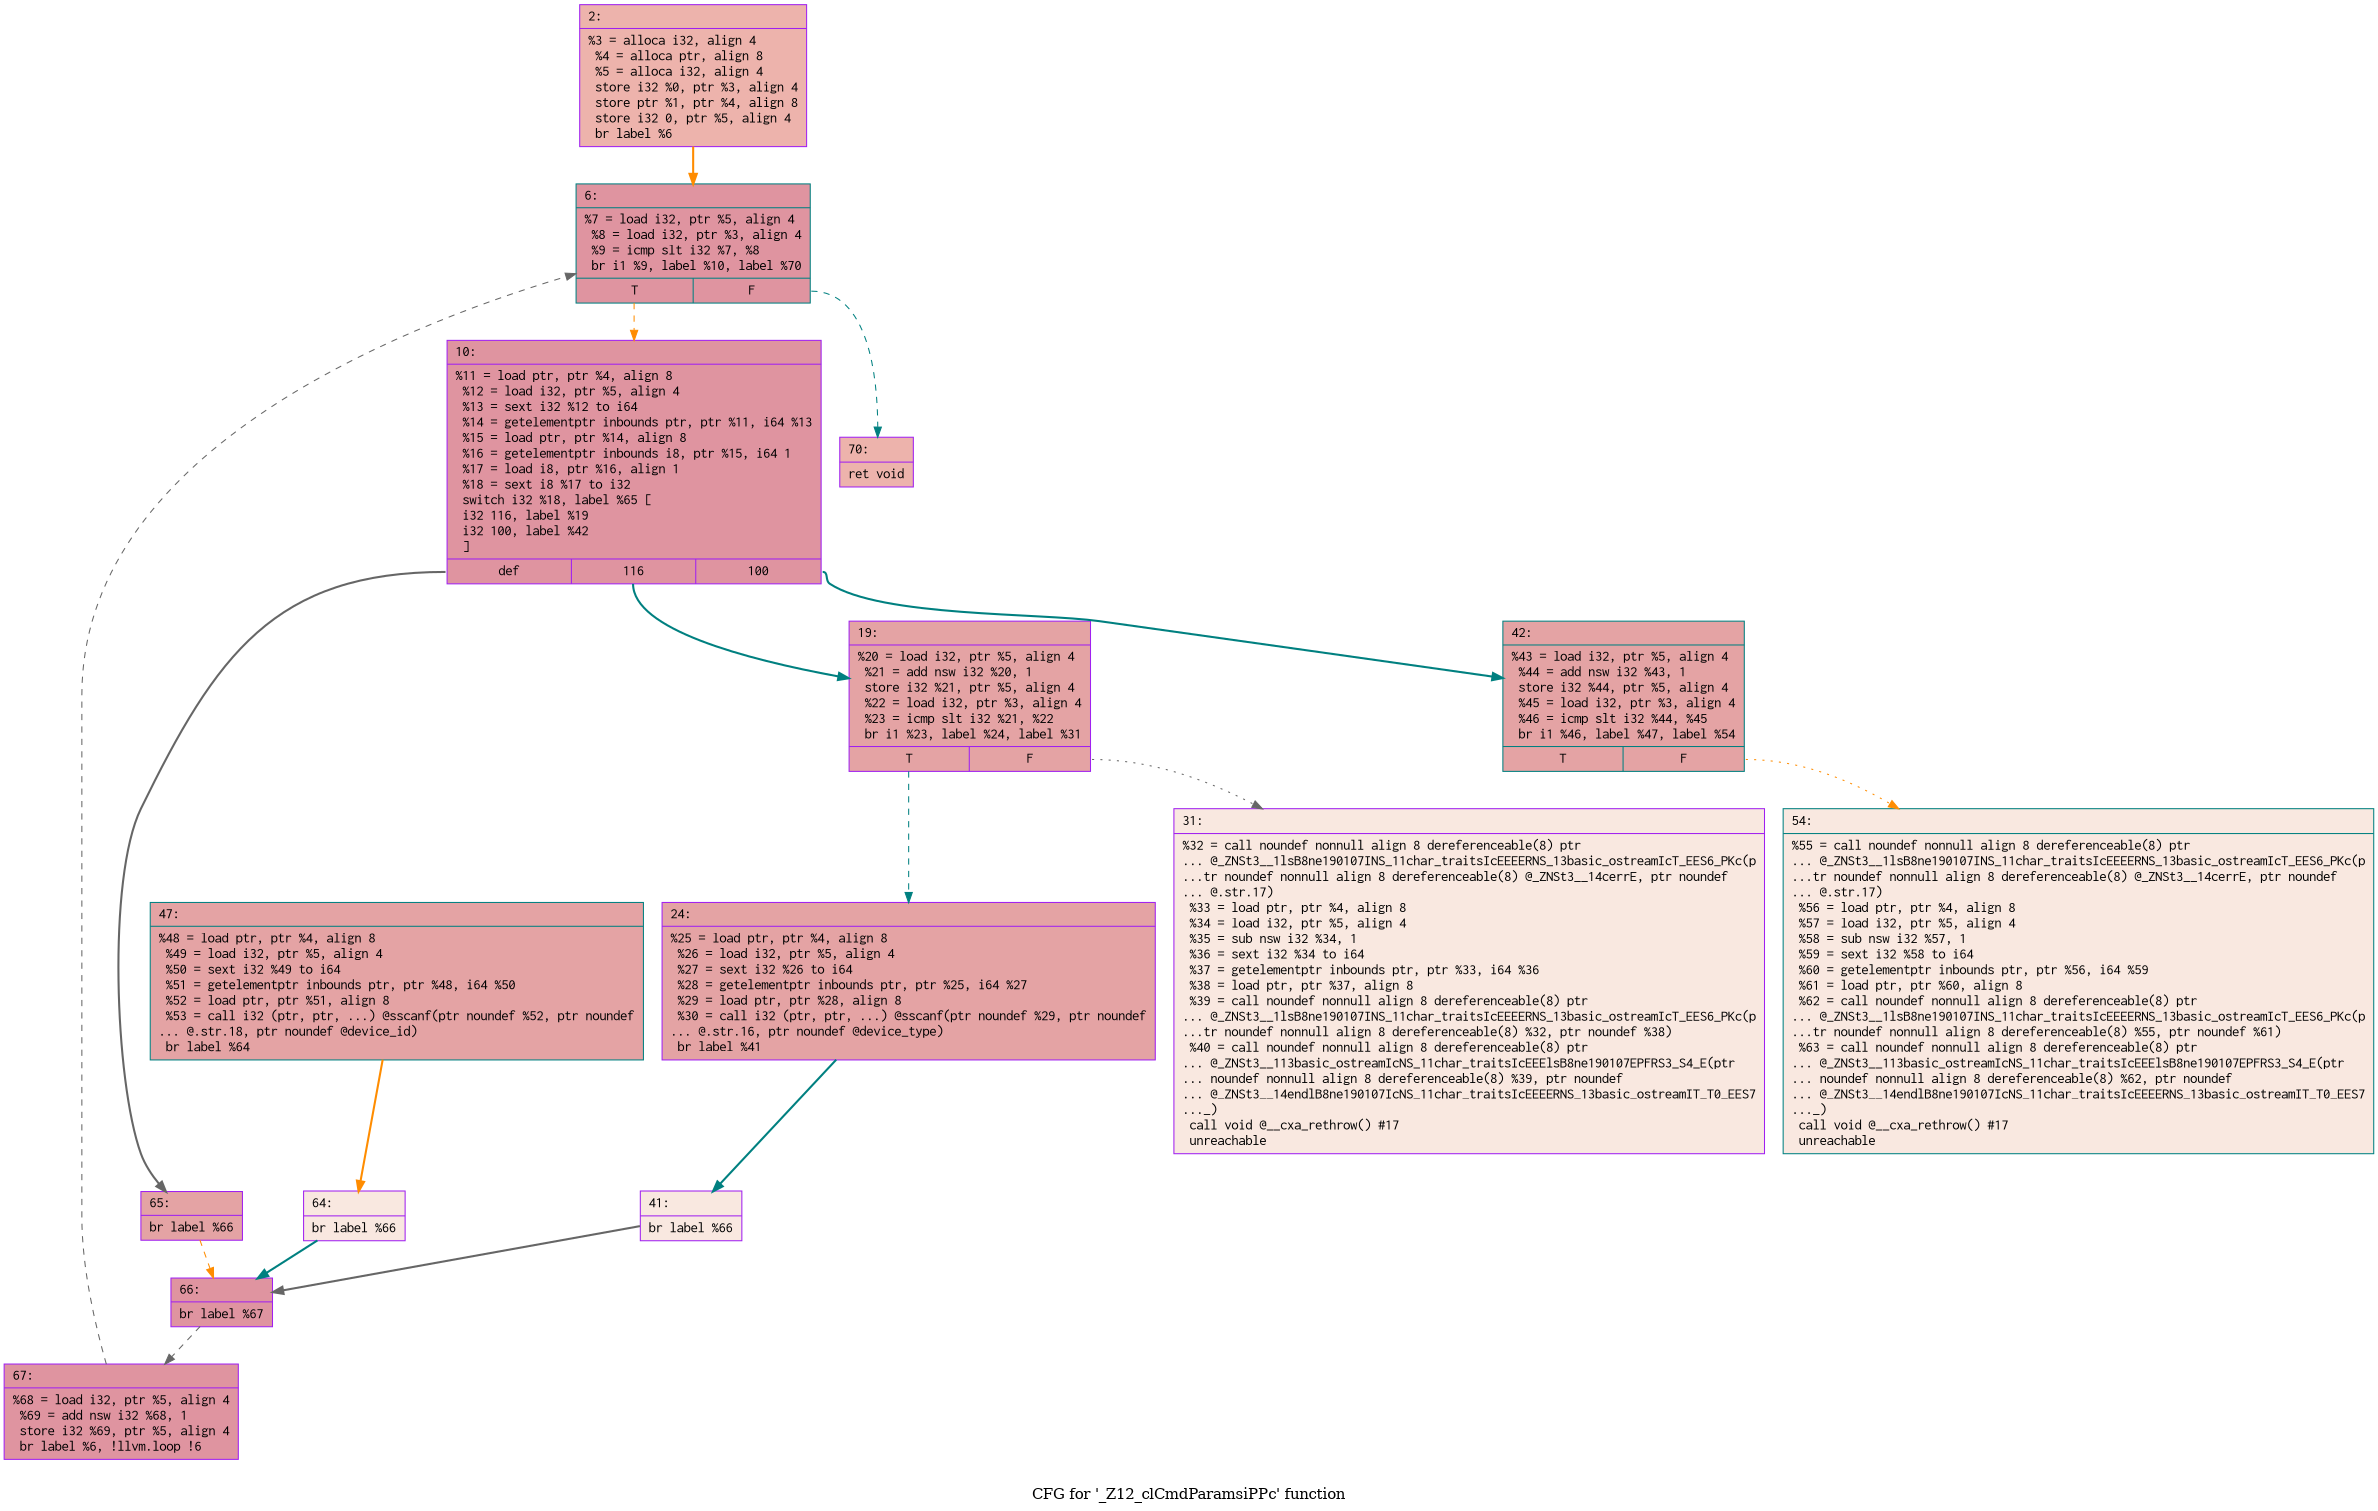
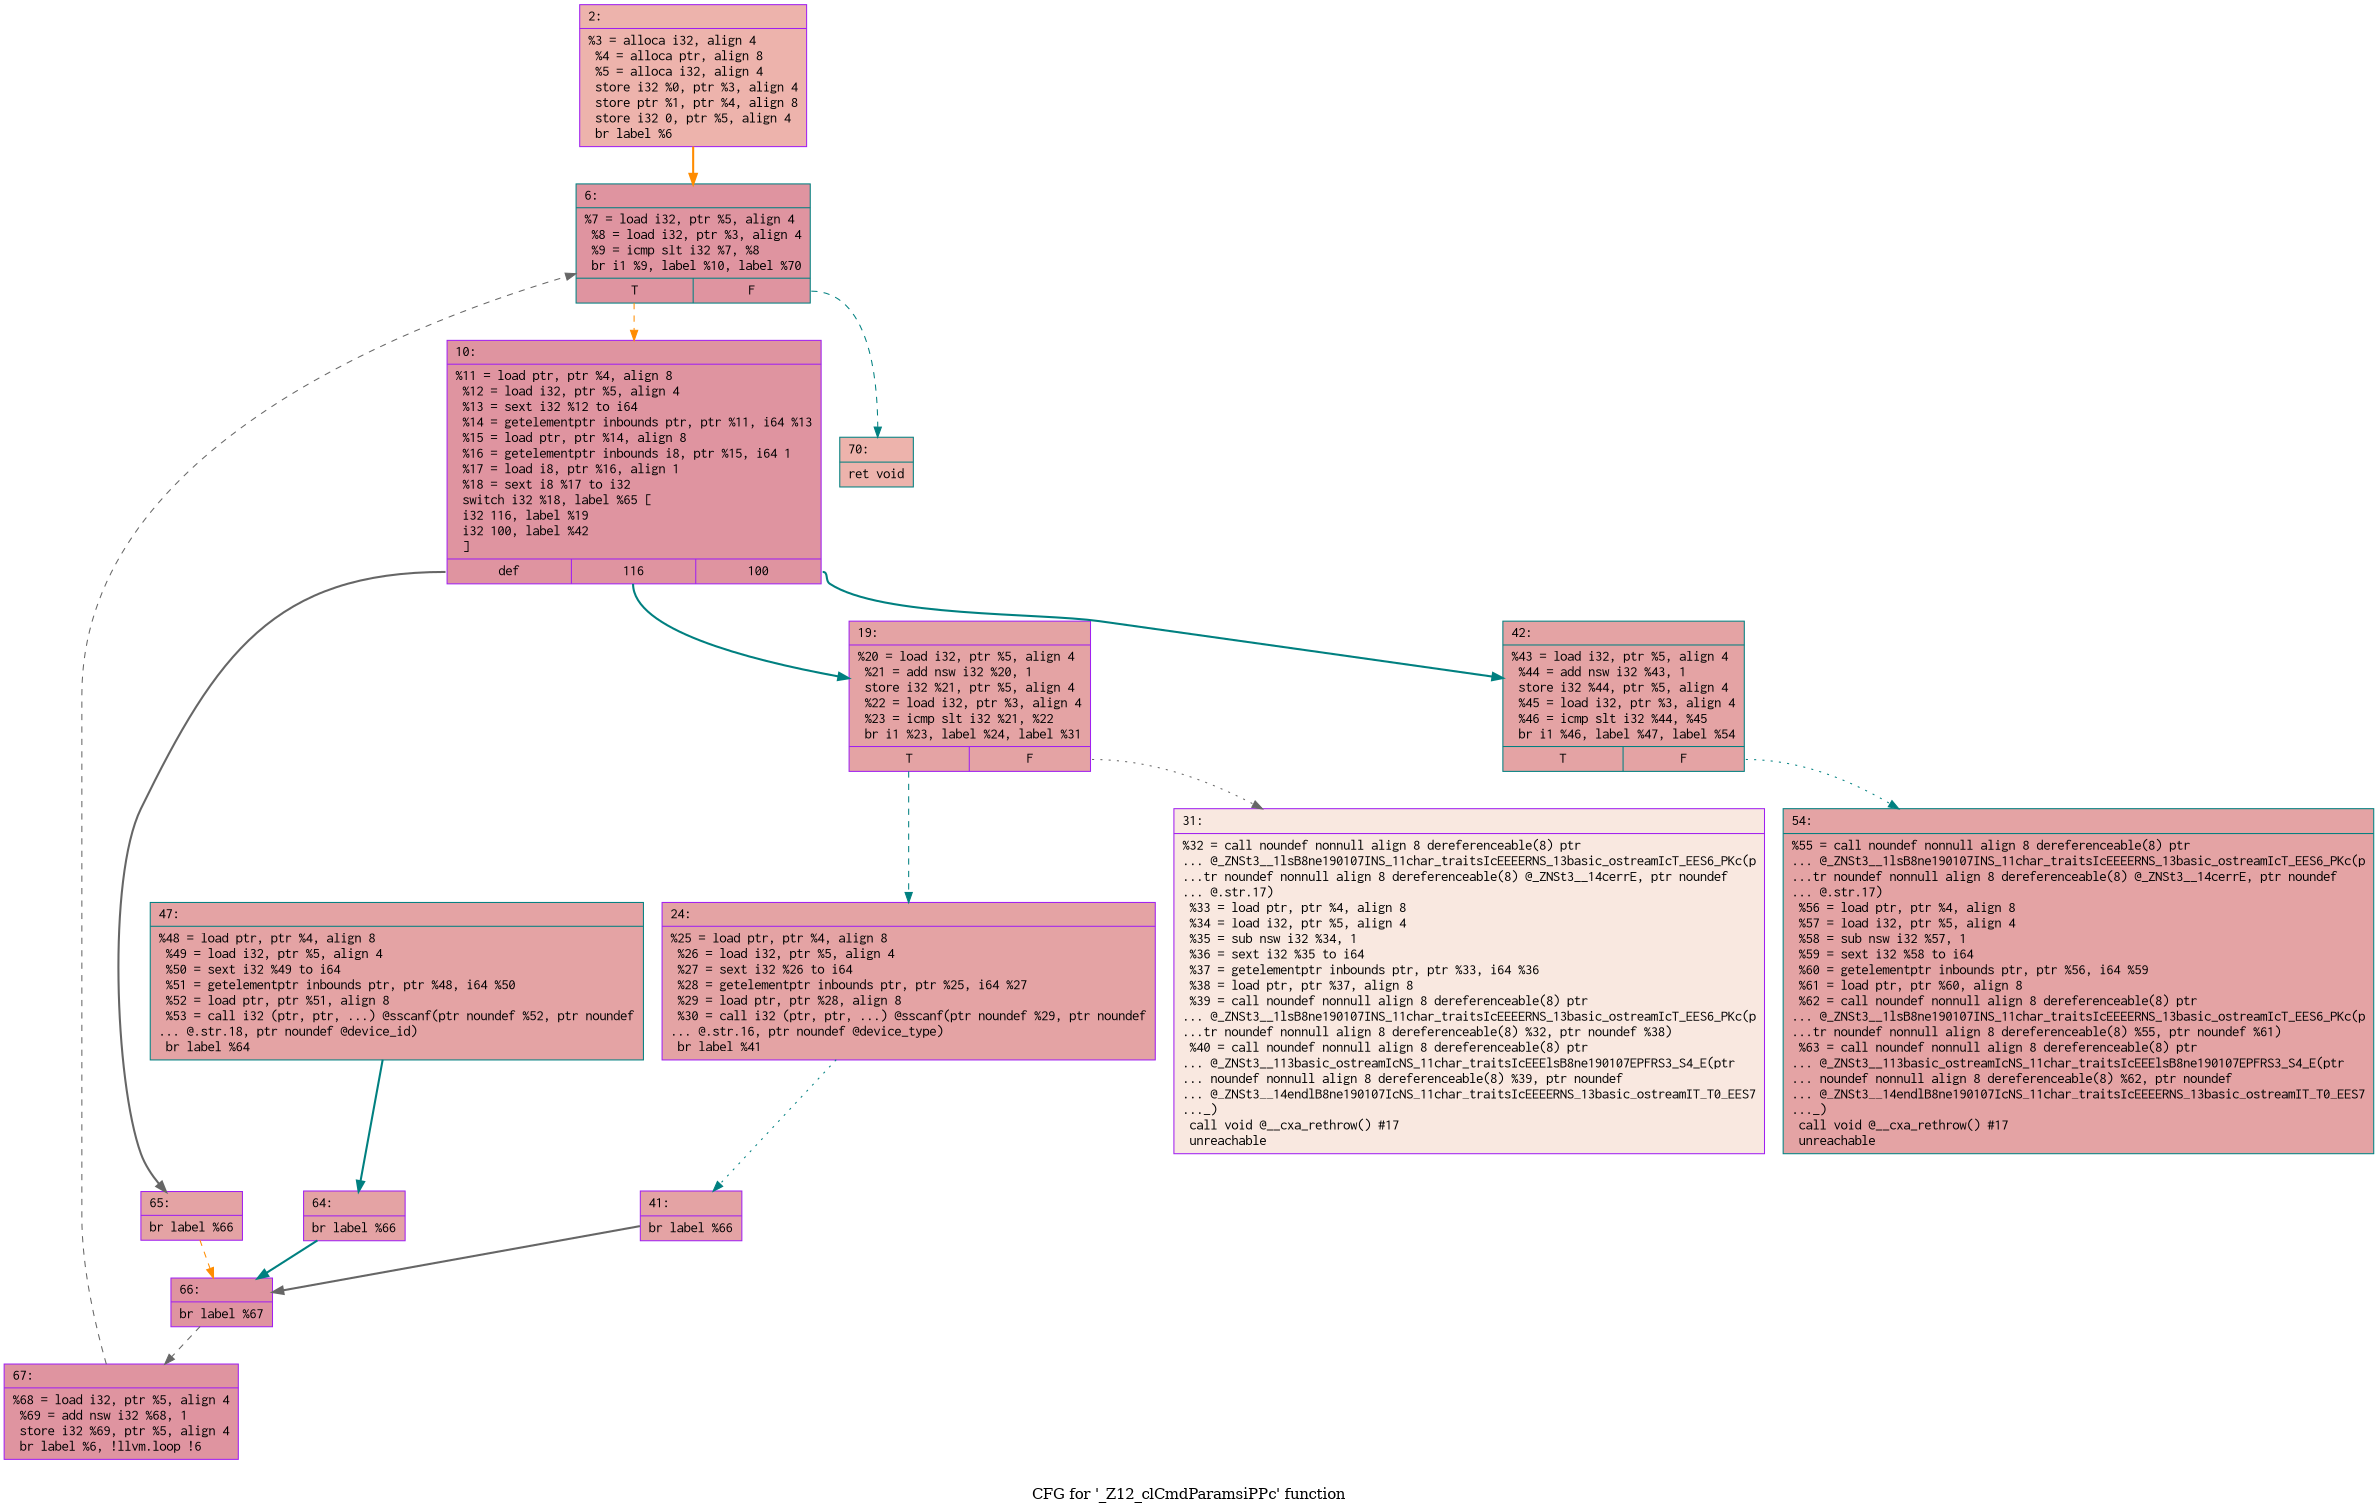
(877, 462) -> (877, 462)
(1821, 772) -> (1821, 772)
(1273, 954) -> (1273, 954)
(2078, 981) -> (2078, 981)
(372, 1120) -> (372, 1120)
(778, 1122) -> (778, 1122)
(354, 1216) -> (354, 1216)
(691, 1216) -> (691, 1216)
